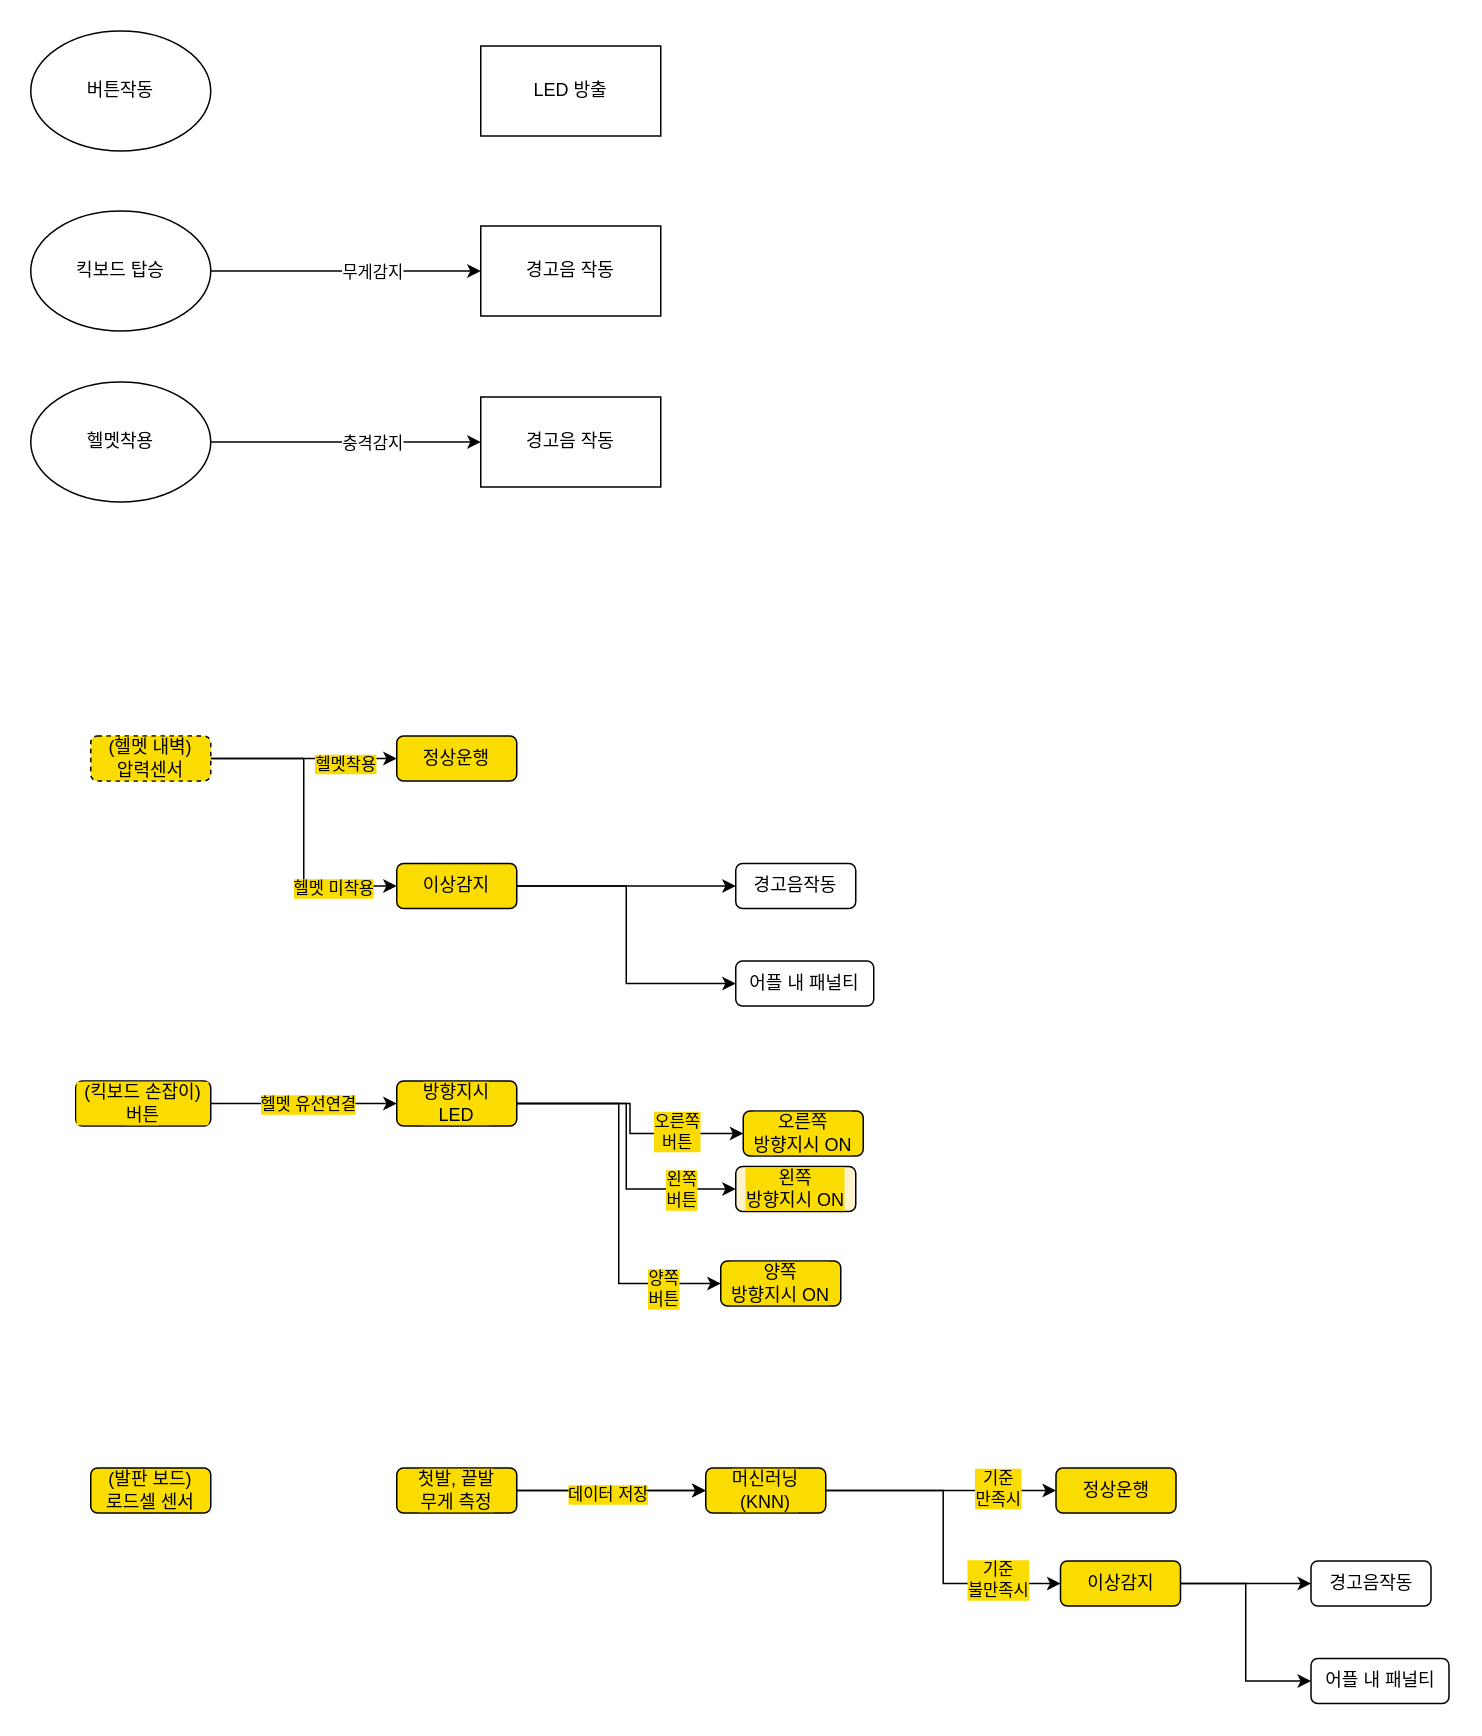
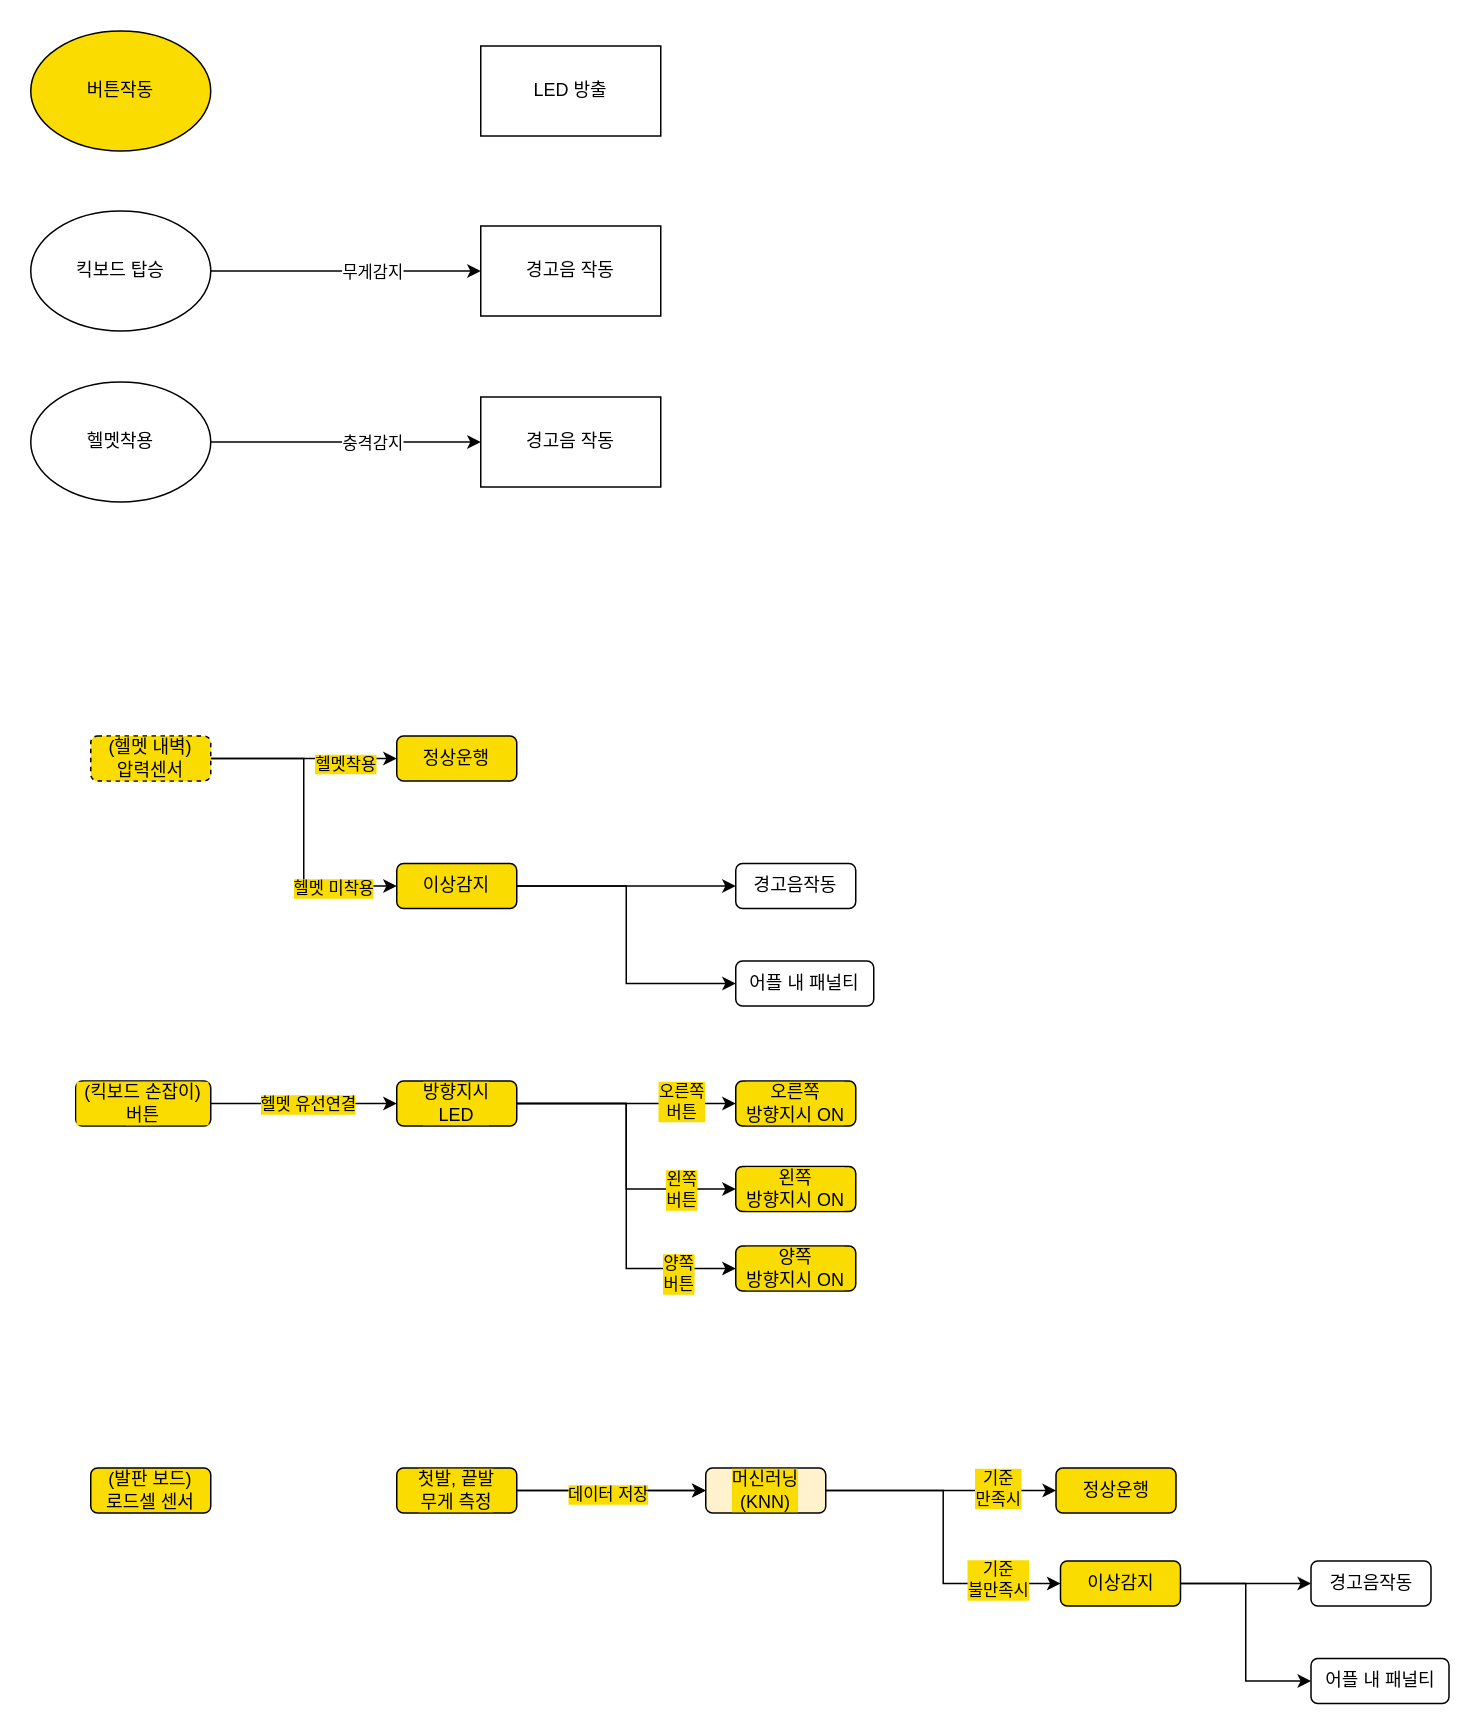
(121, 91) -> (121, 91)
(803, 1133) -> (796, 1103)
(796, 1189) -> (796, 1189)
(781, 1283) -> (796, 1268)
(766, 1490) -> (766, 1490)
